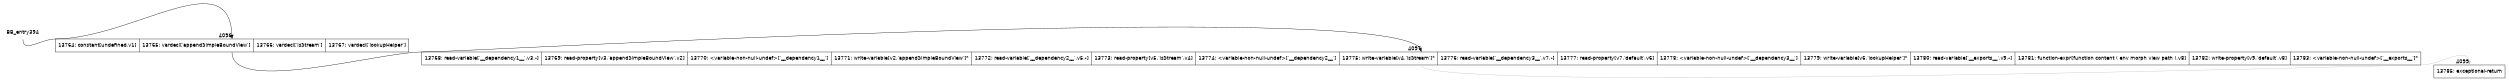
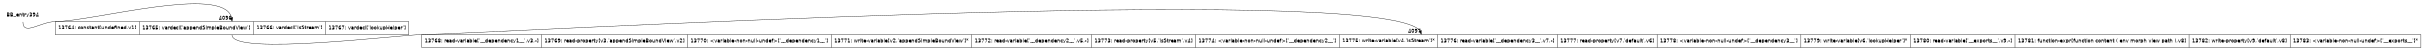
(2469, 71) -> none
